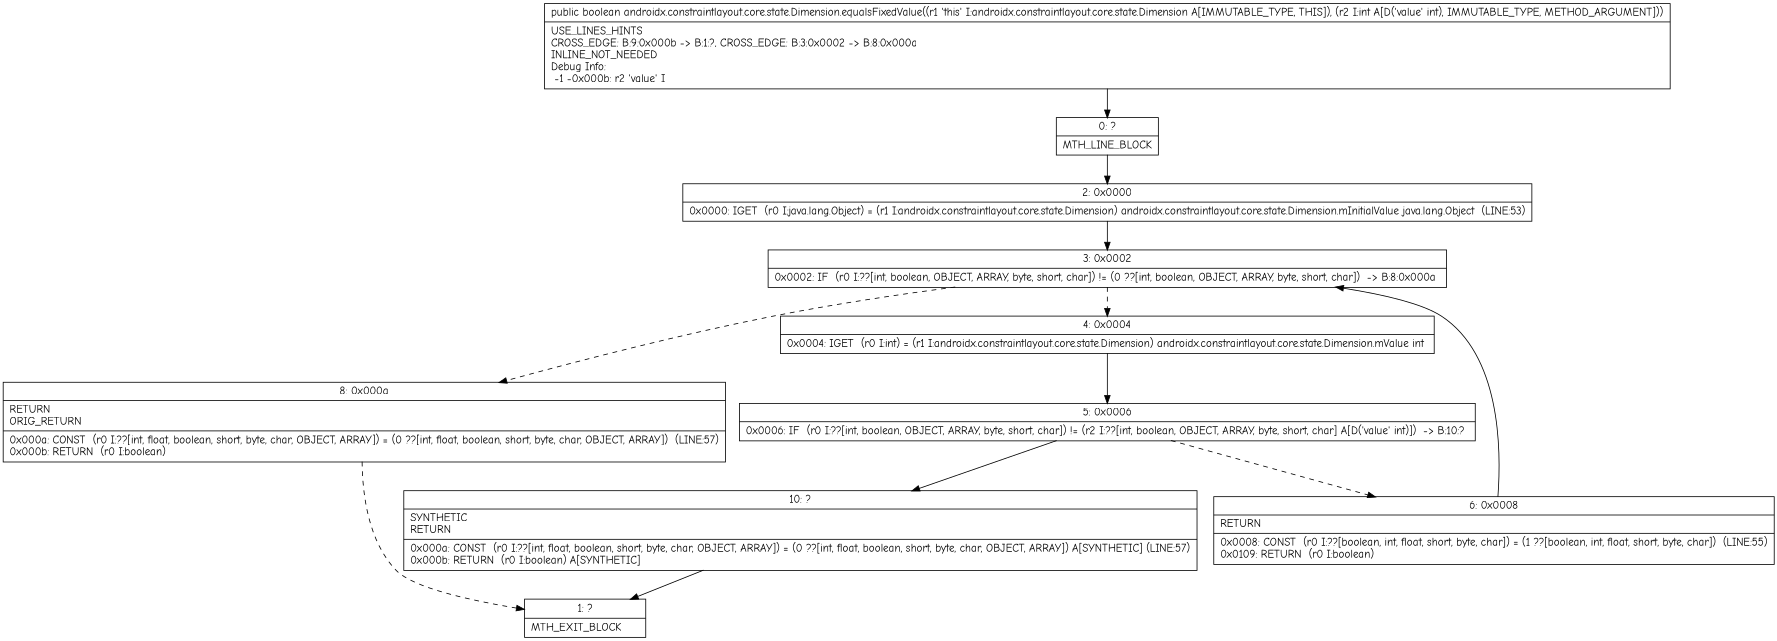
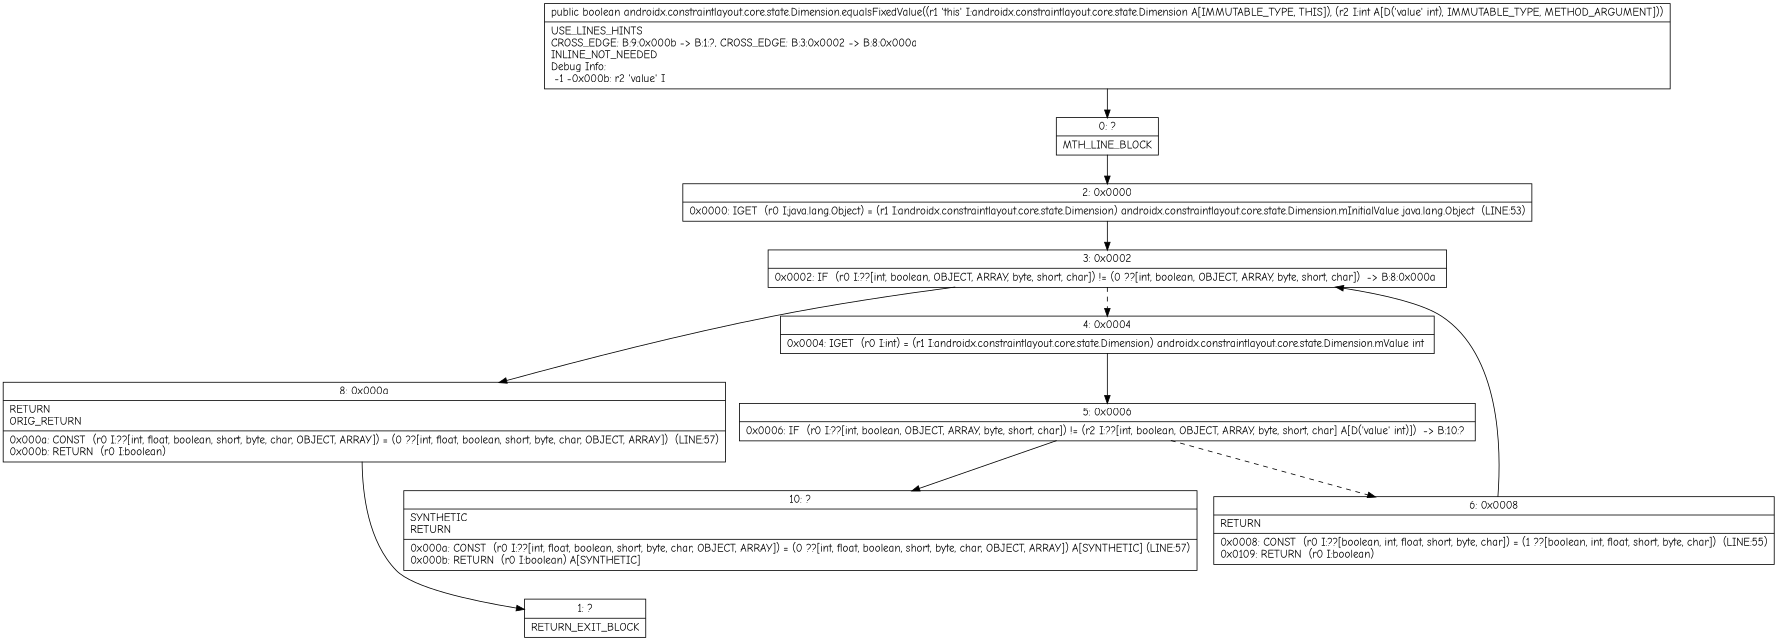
(729, 325) -> (729, 325)
(400, 574) -> (400, 574)
(671, 583) -> none
(576, 627) -> (585, 627)
